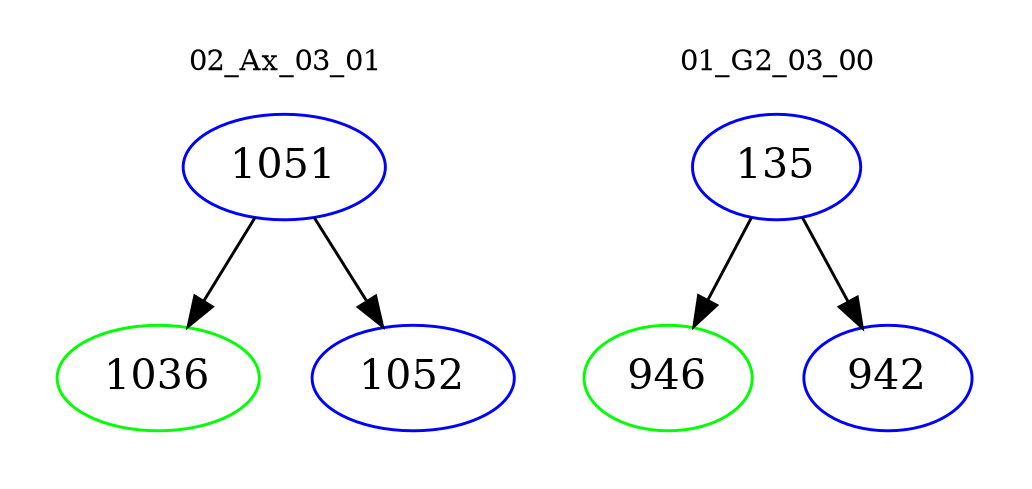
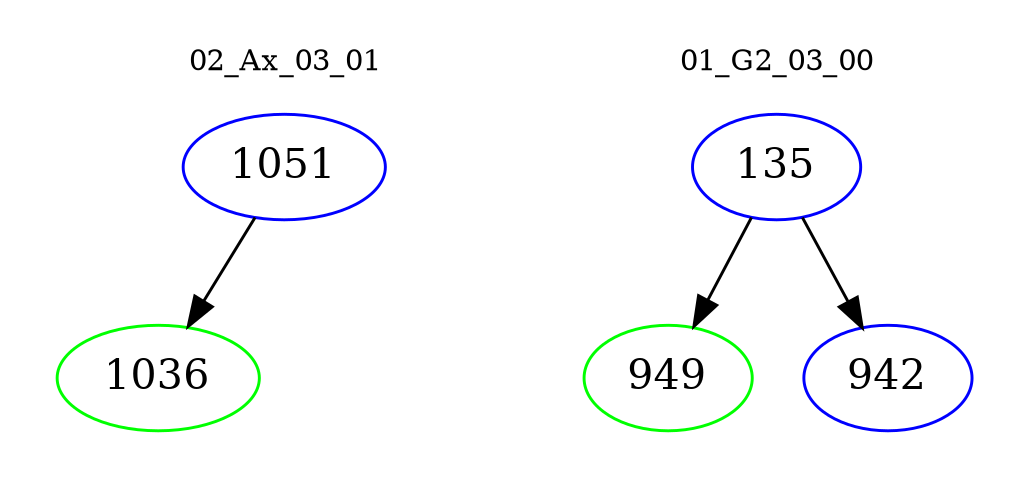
(413, 378) -> none
(668, 378) -> (668, 378)
